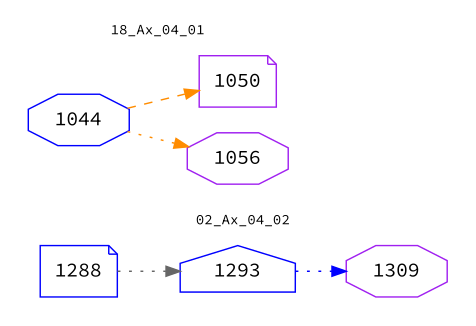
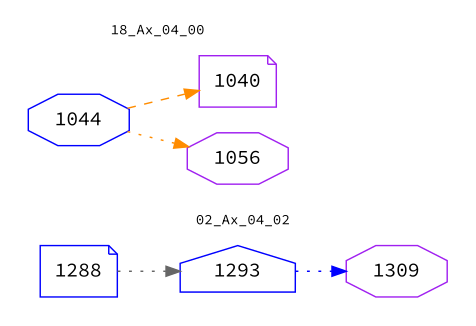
(158, 31) -> (158, 31)
(238, 81) -> (238, 81)
